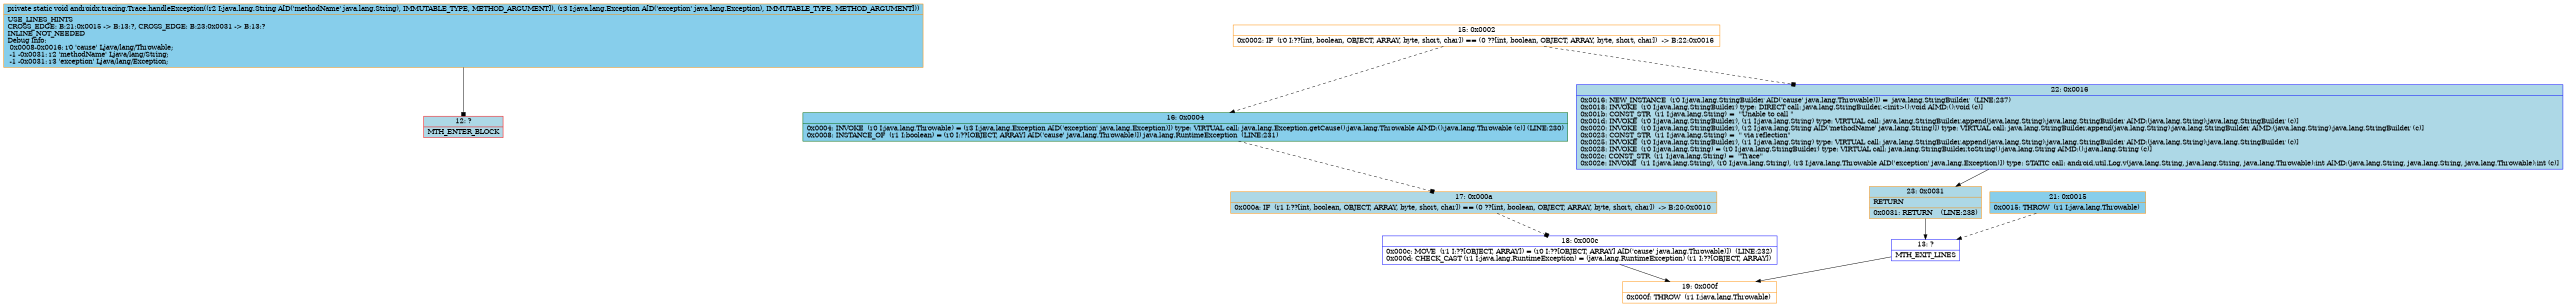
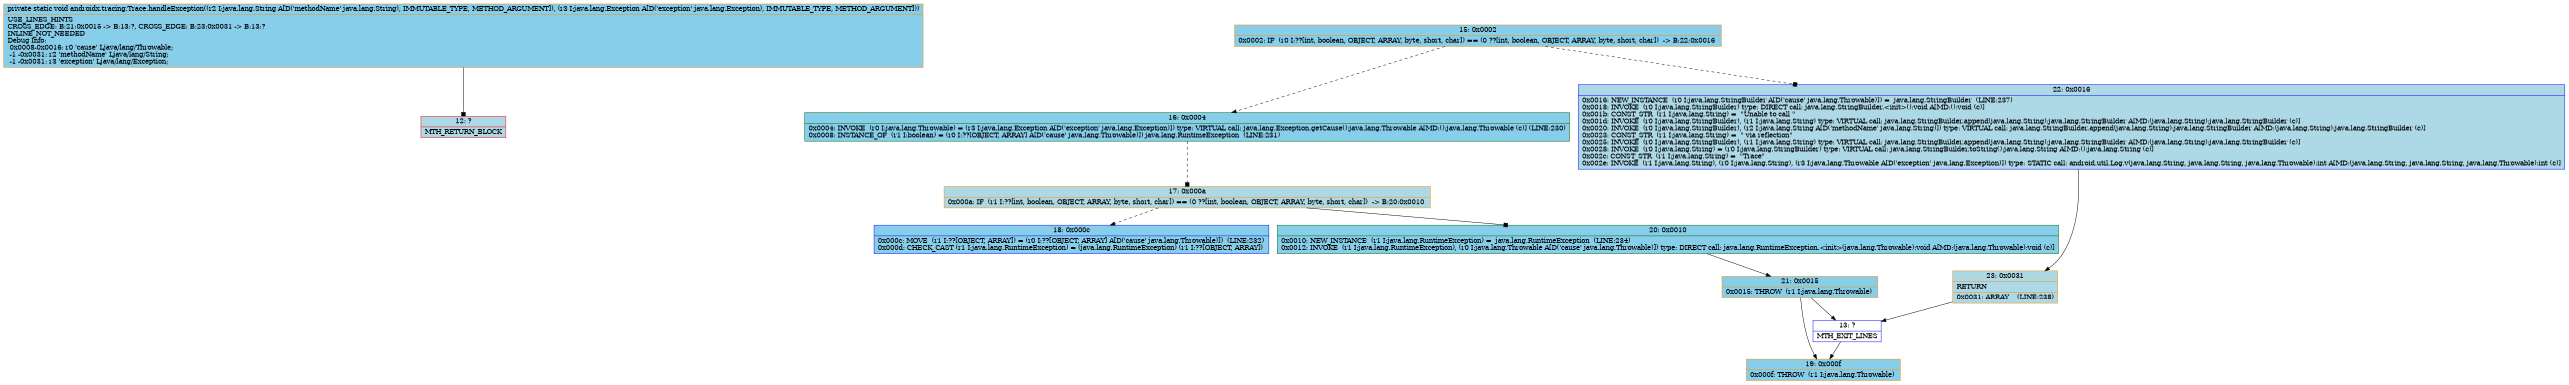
(1477, 36) -> (1478, 36)
(463, 132) -> (463, 132)
(1925, 213) -> (2005, 298)
(1521, 224) -> (1137, 216)
(1999, 226) -> (1822, 307)
none -> (1668, 239)
(1580, 250) -> (1071, 239)
(1643, 272) -> (1805, 327)
(1700, 292) -> (1823, 370)
